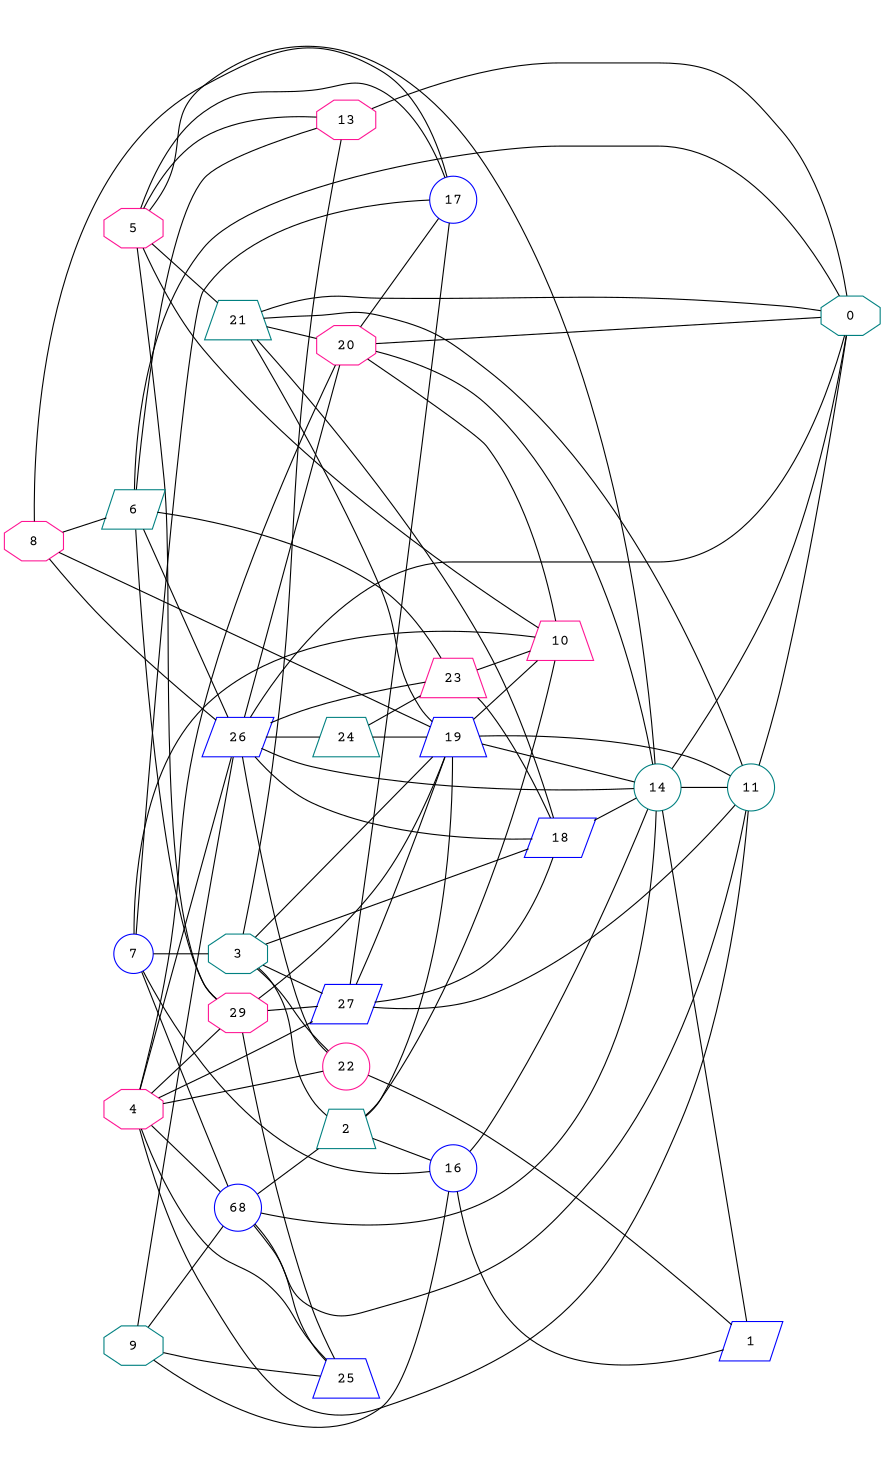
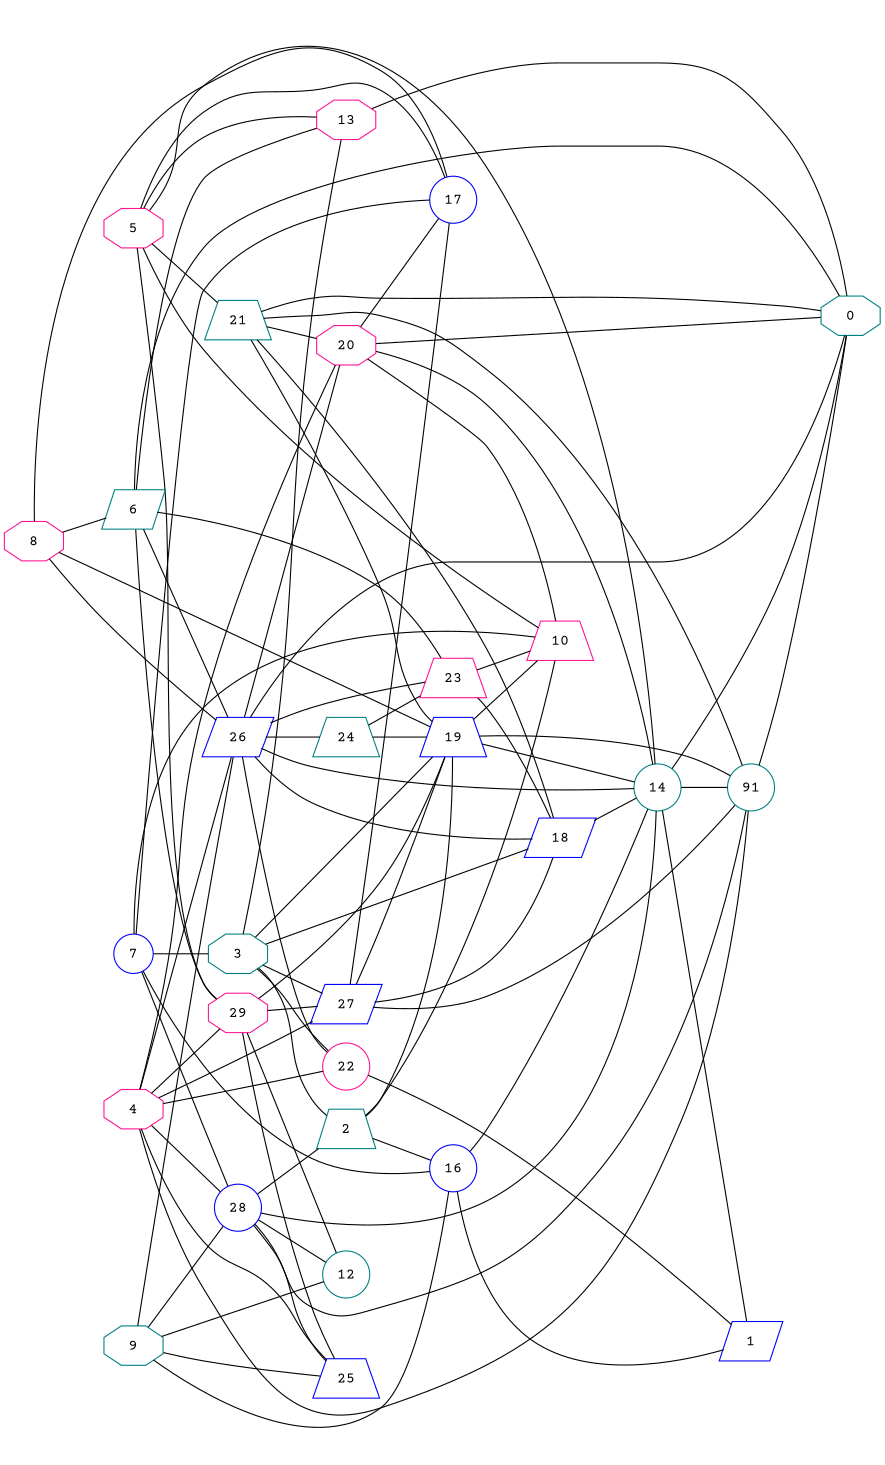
(751, 787) -> (751, 787)
(238, 1208) -> (238, 1208)
none -> (346, 1275)
